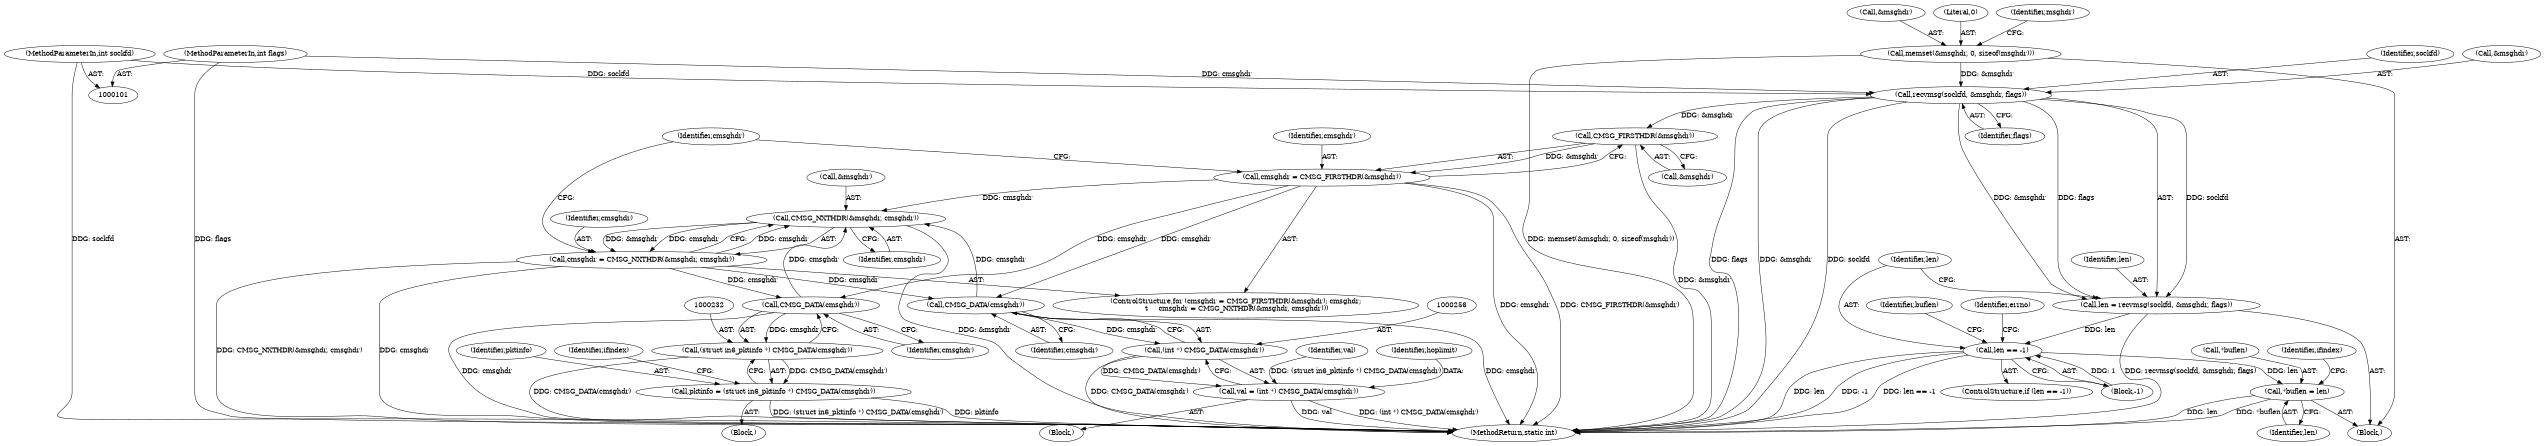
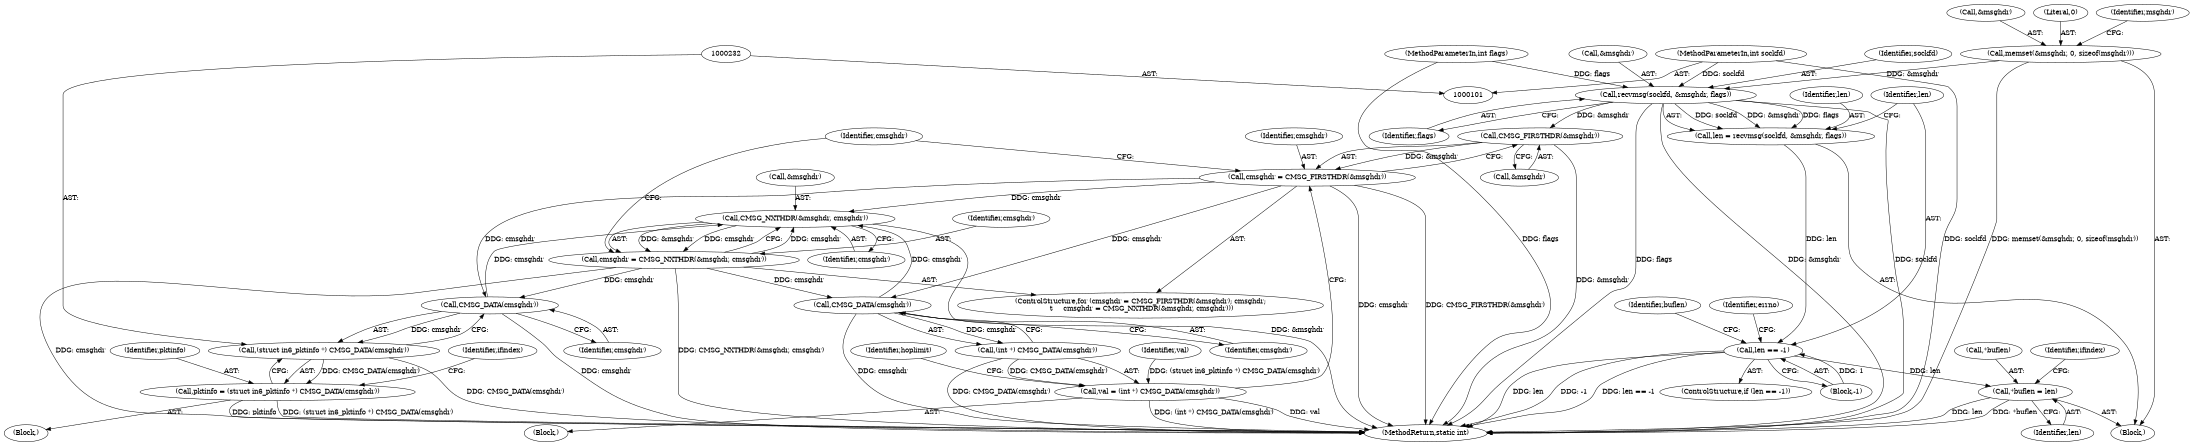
(145, 65) -> (1095, 74)
(1227, 75) -> (1592, 75)
(1452, 305) -> none
(1455, 371) -> (996, 371)
(1221, 379) -> (1332, 327)
(1932, 423) -> none
